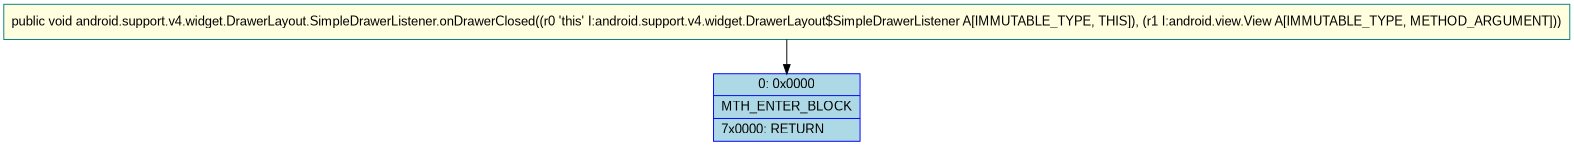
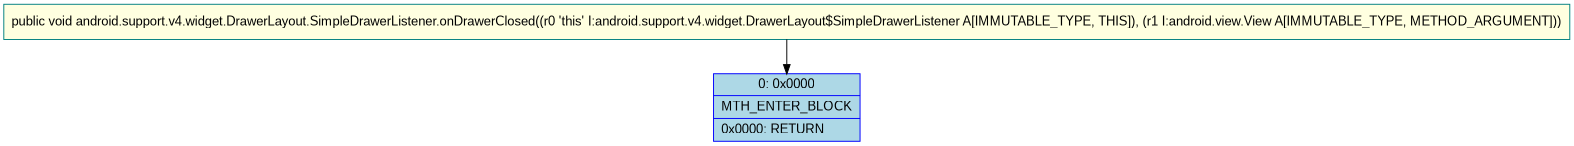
(778, 129) -> (778, 129)
